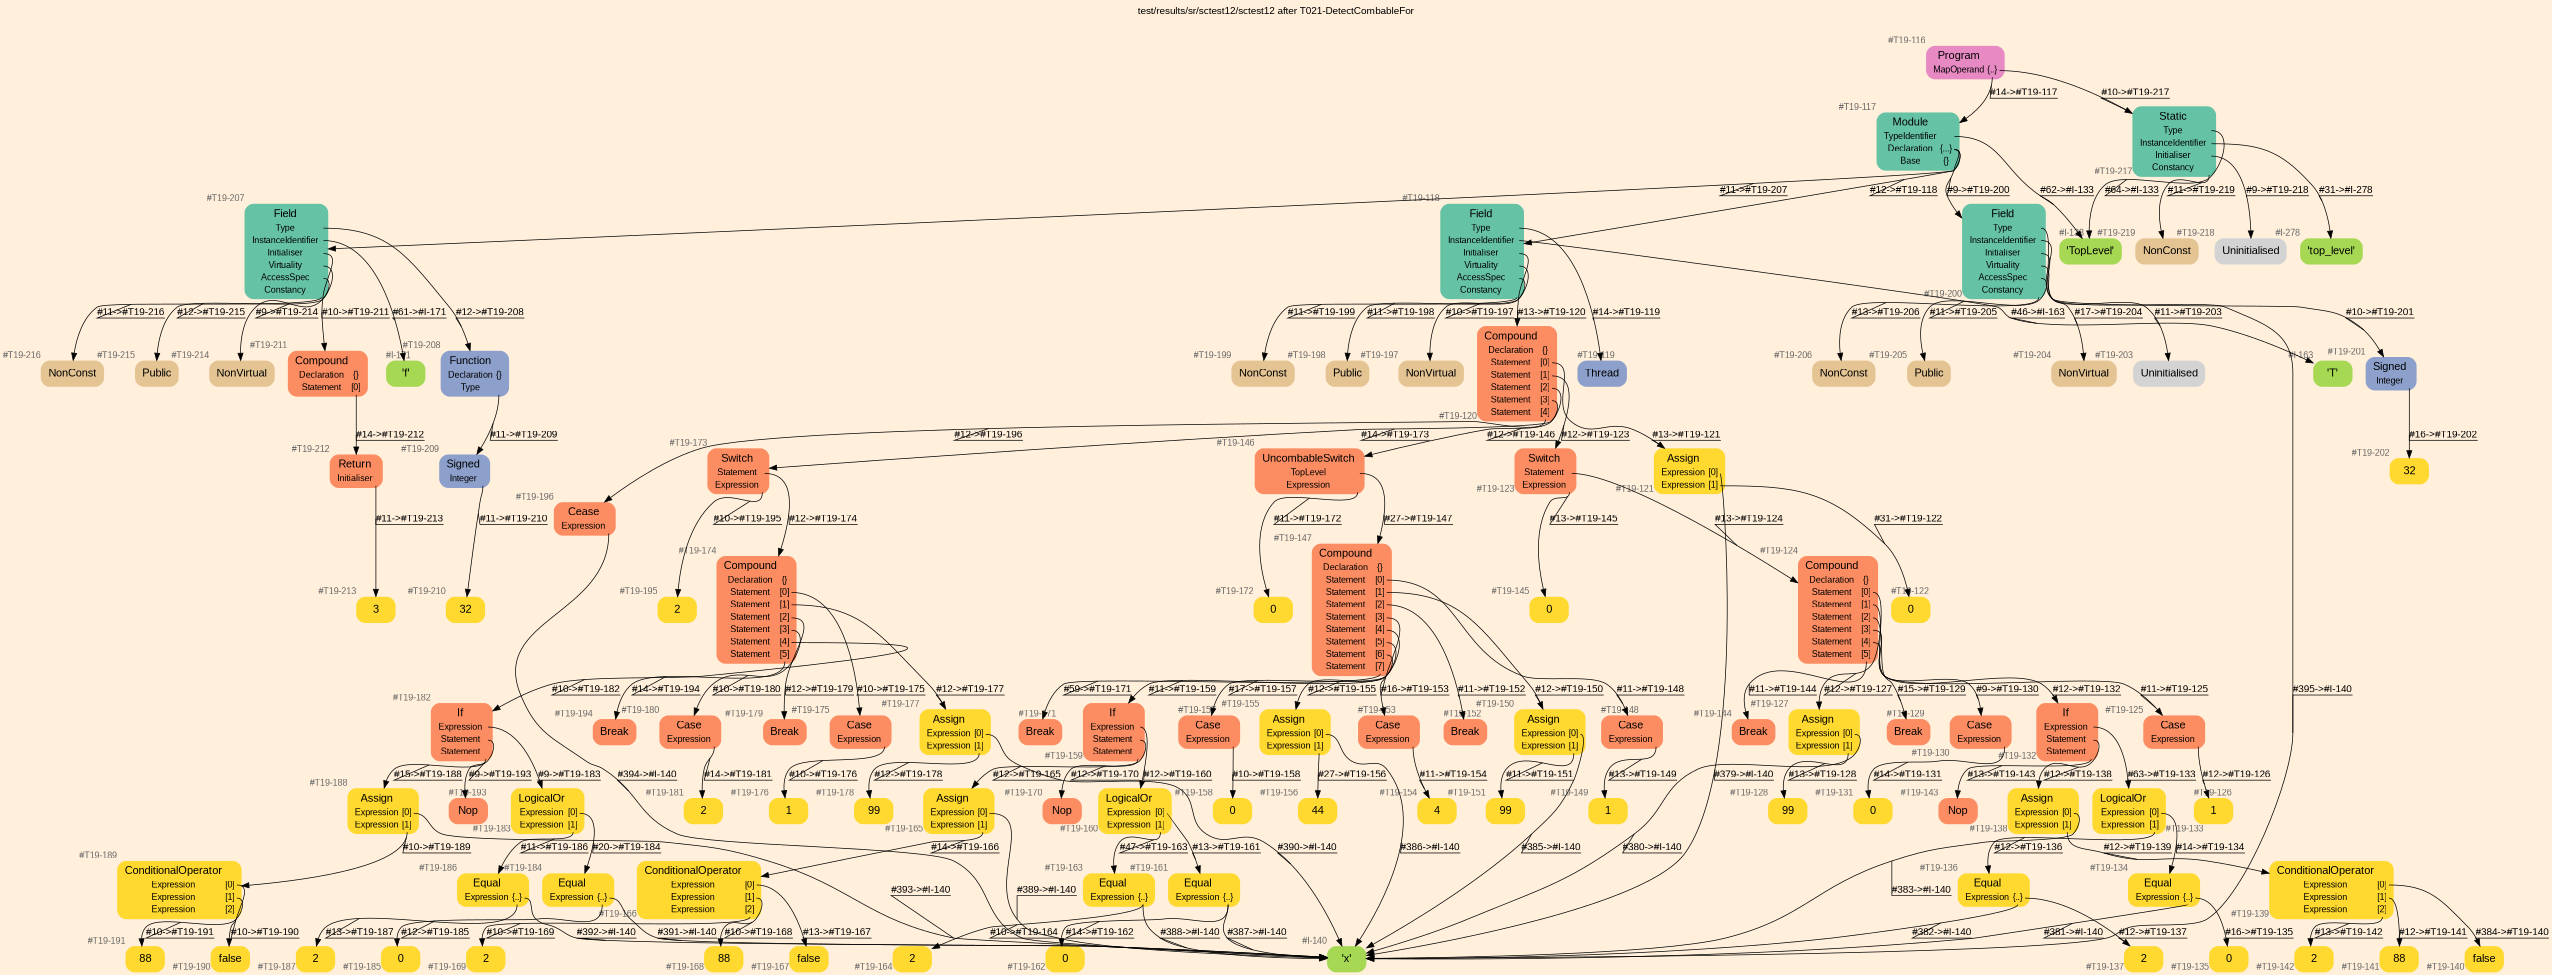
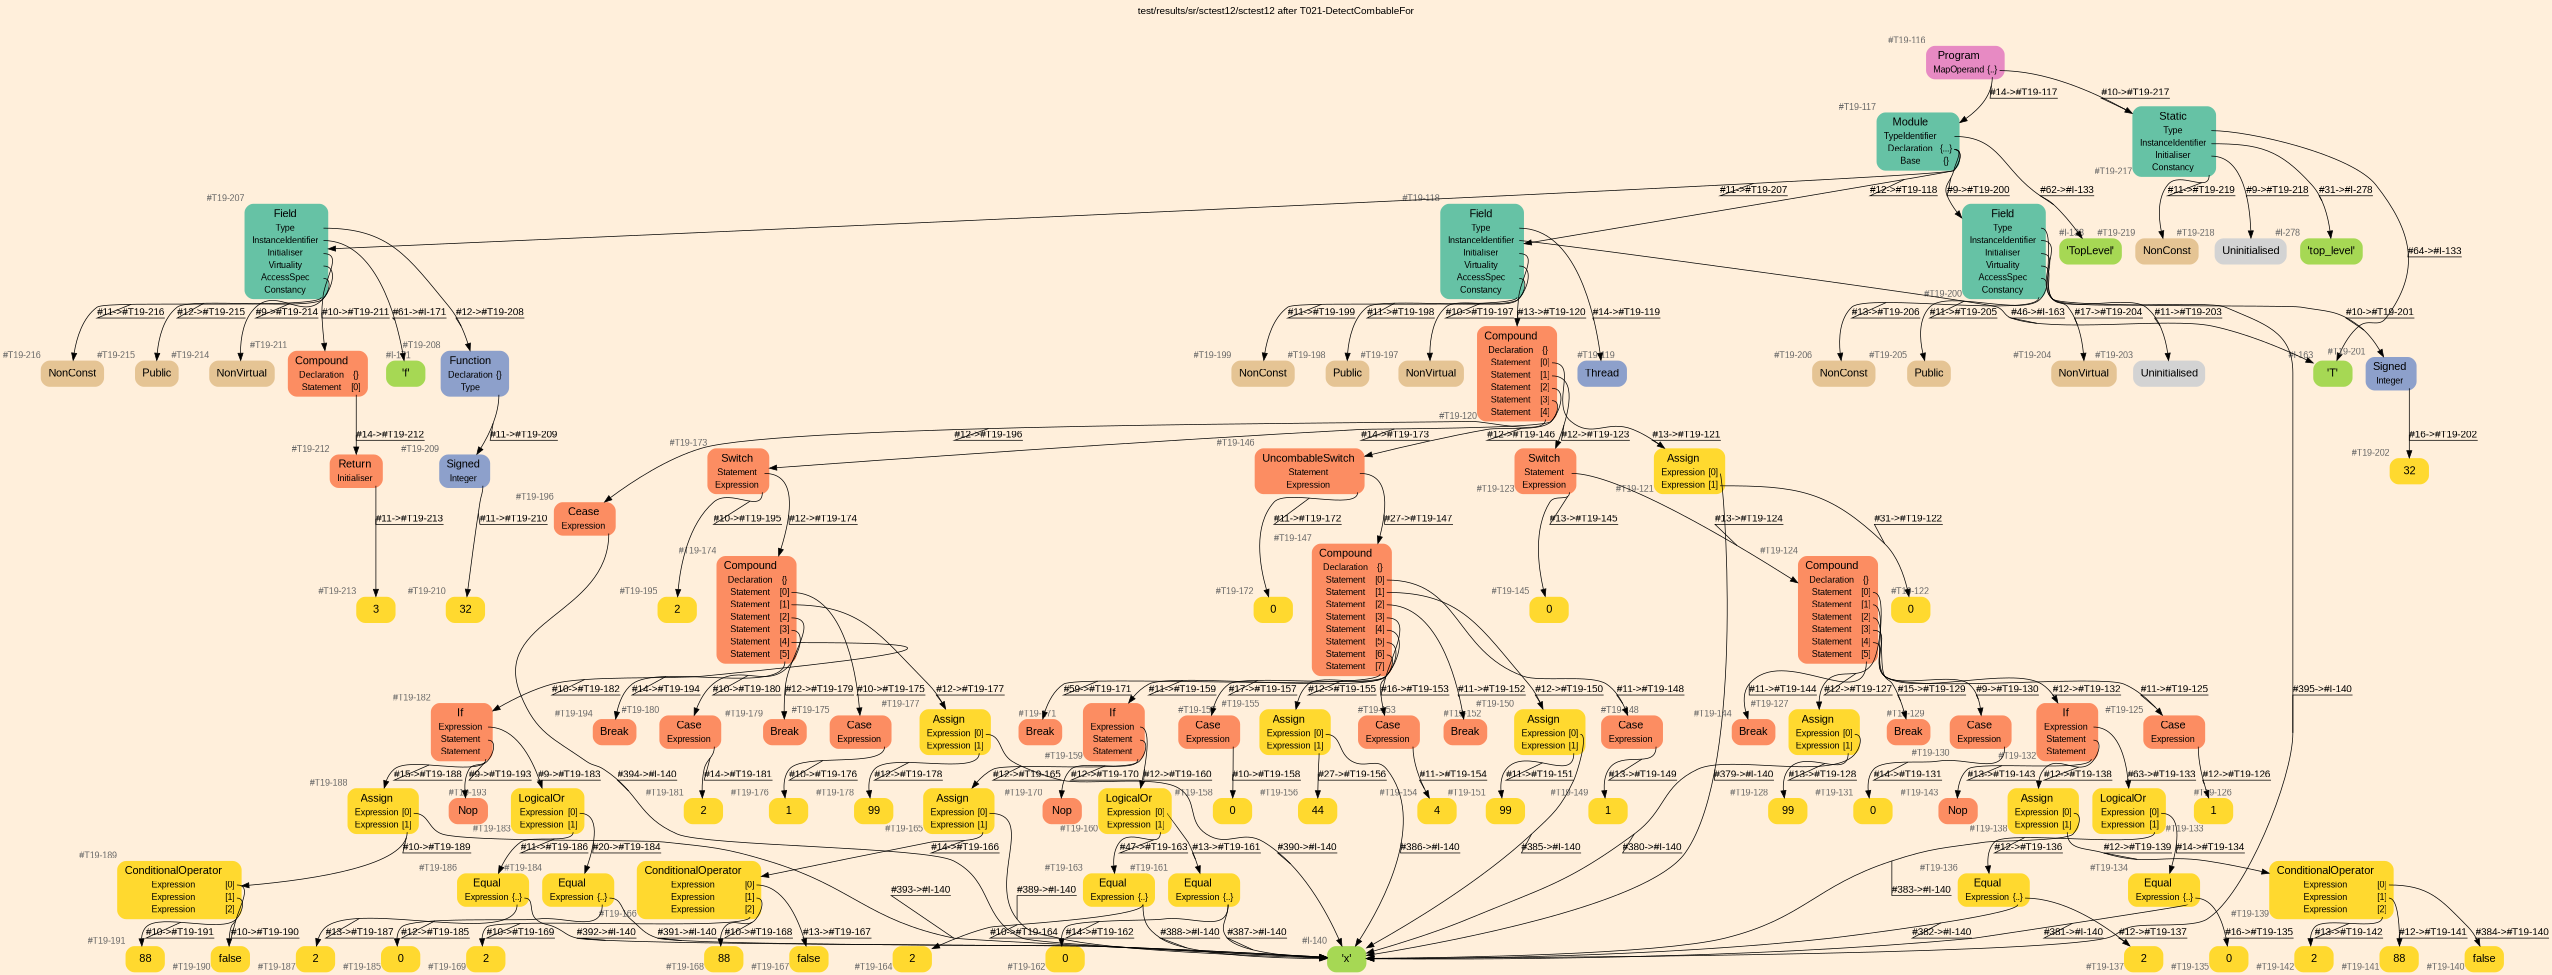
(2162, 182) -> (2386, 198)
(1309, 473) -> (1309, 473)
